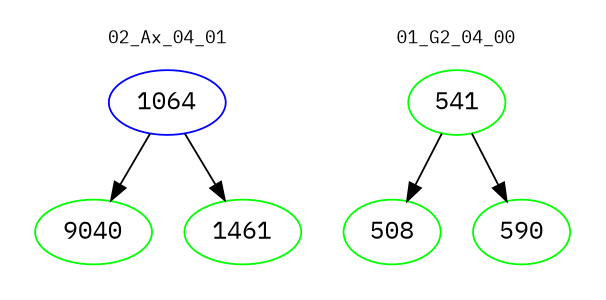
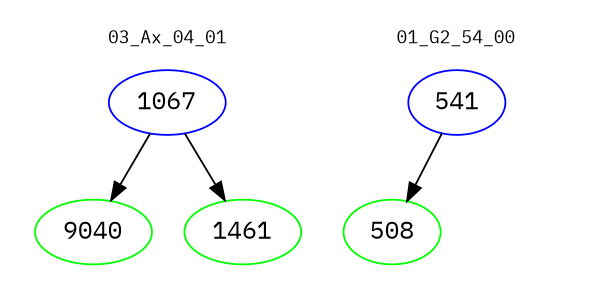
(168, 39) -> (168, 39)
(457, 39) -> (457, 39)
(167, 103) -> (167, 103)
(457, 103) -> (457, 103)
(522, 232) -> none
